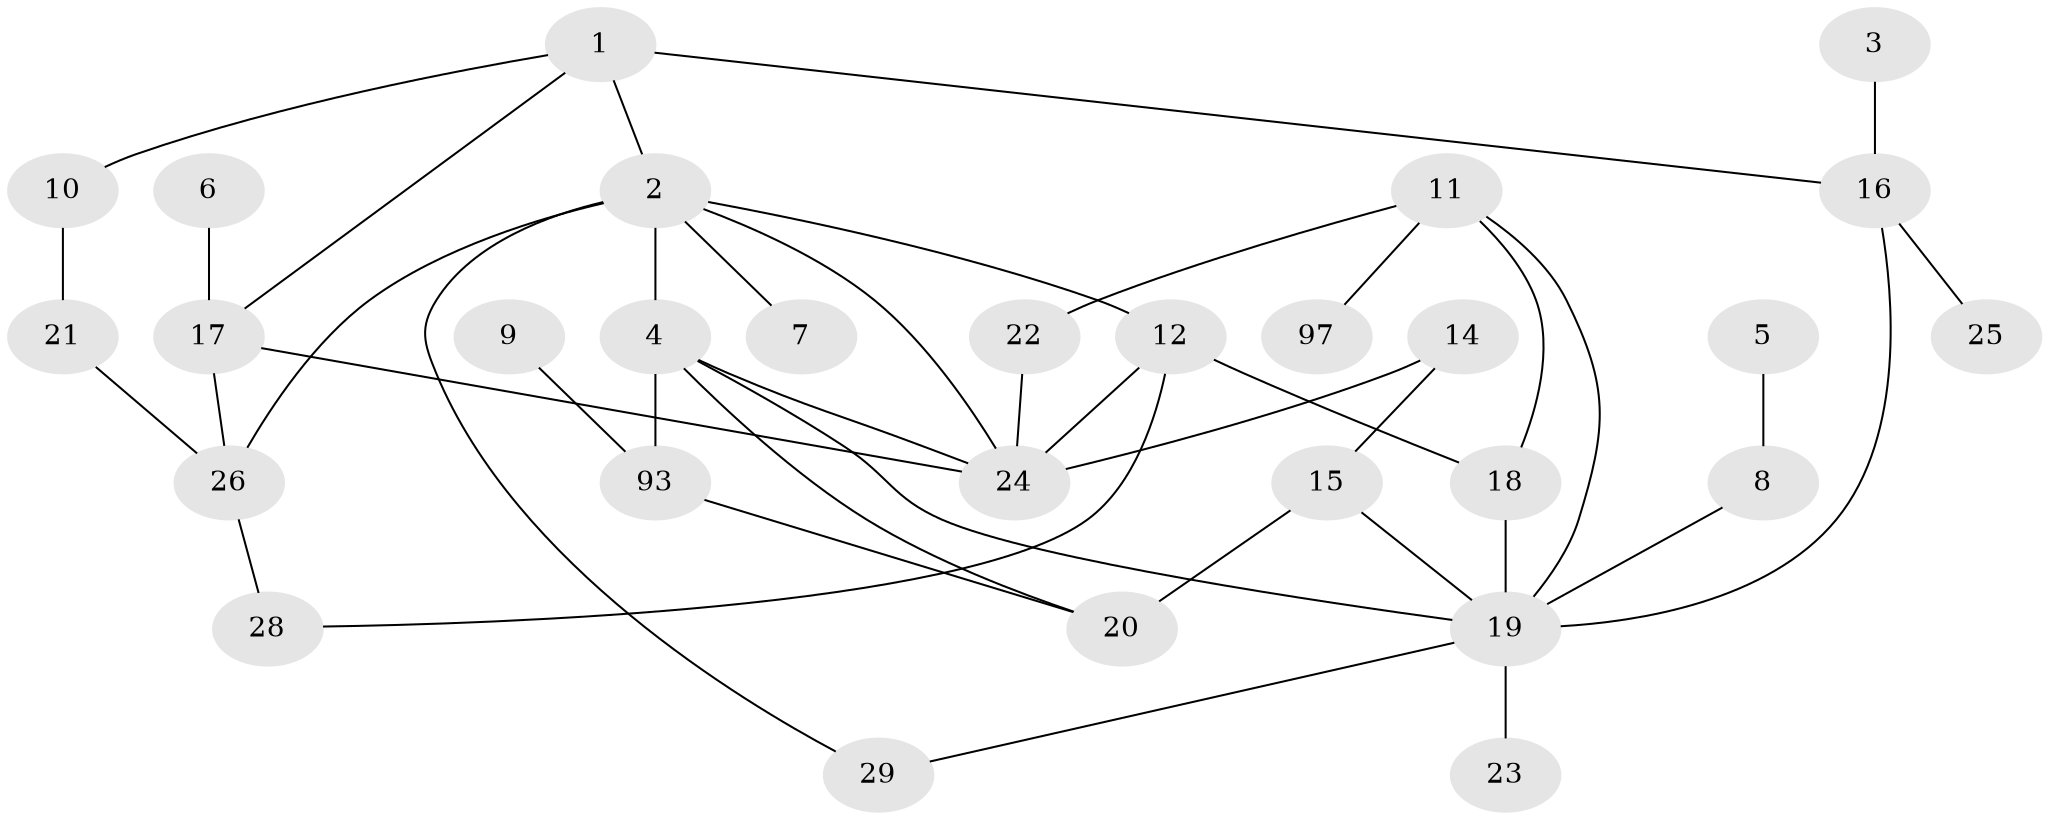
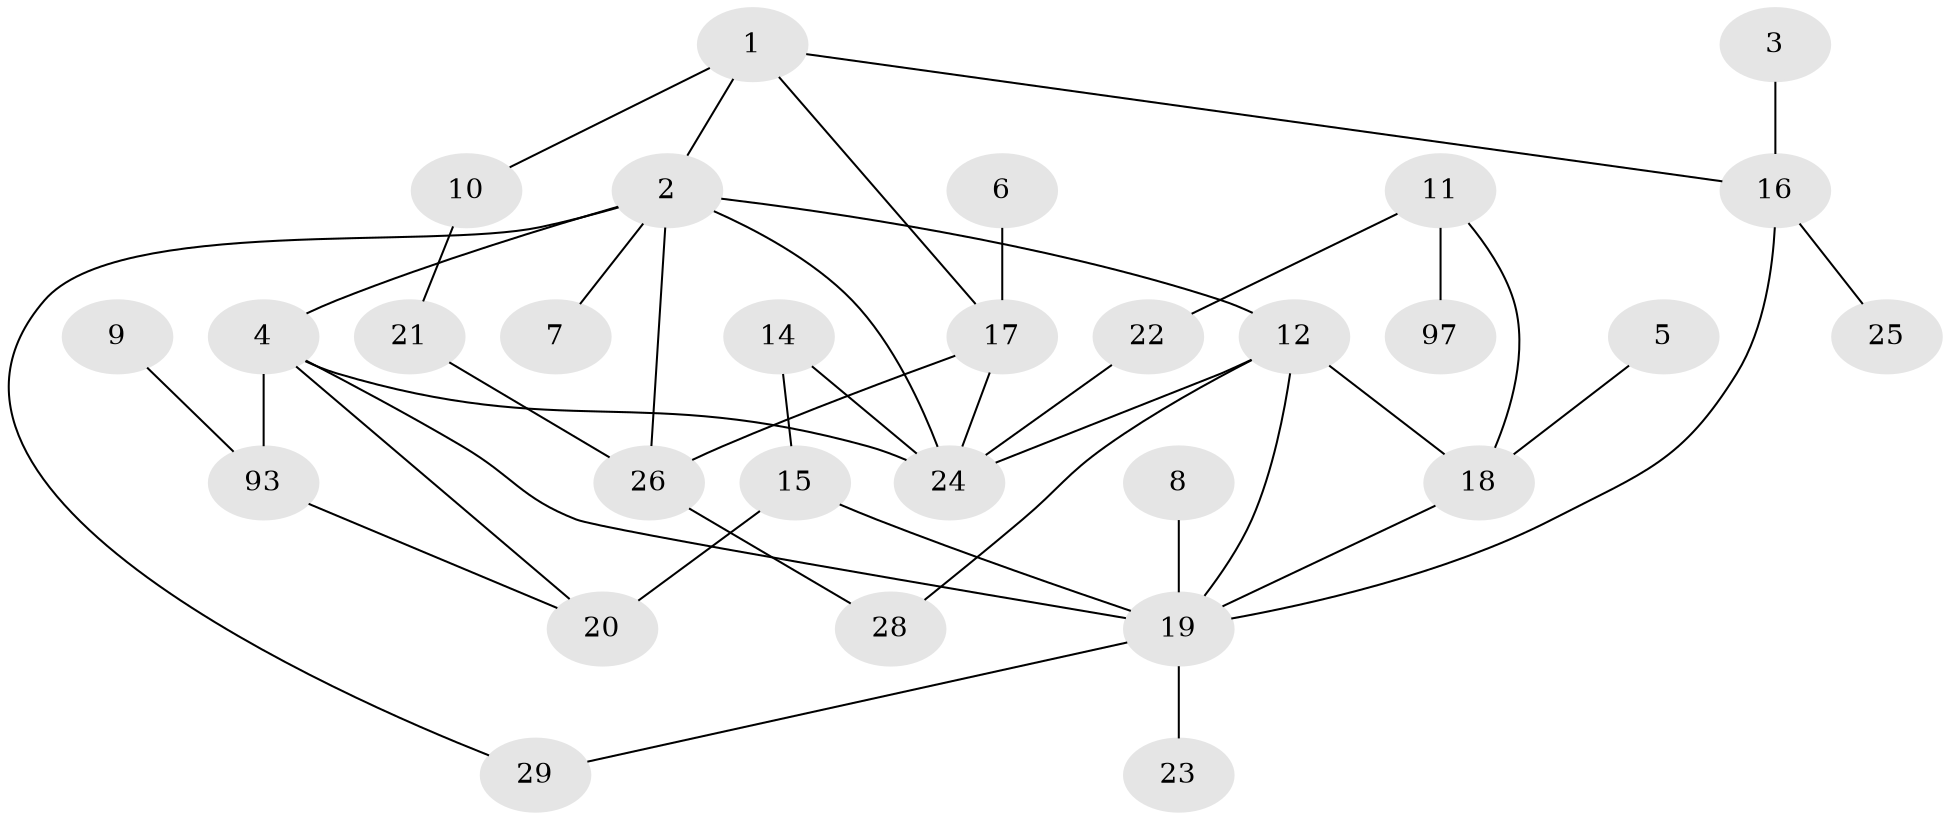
(1598, 395) -> (1263, 491)
(1763, 410) -> (1571, 410)
